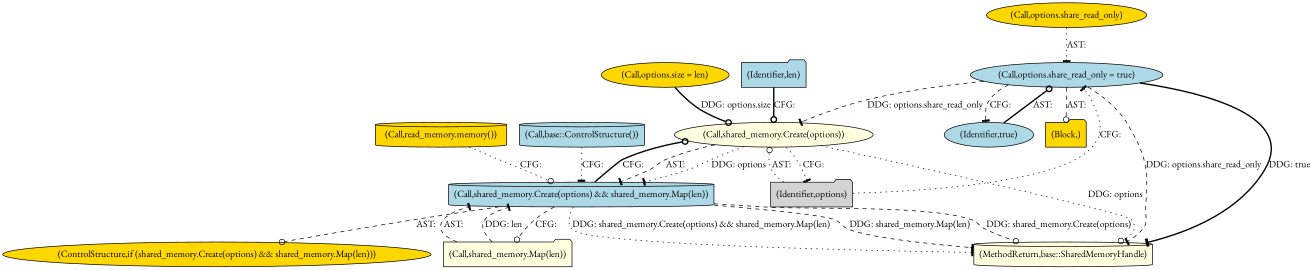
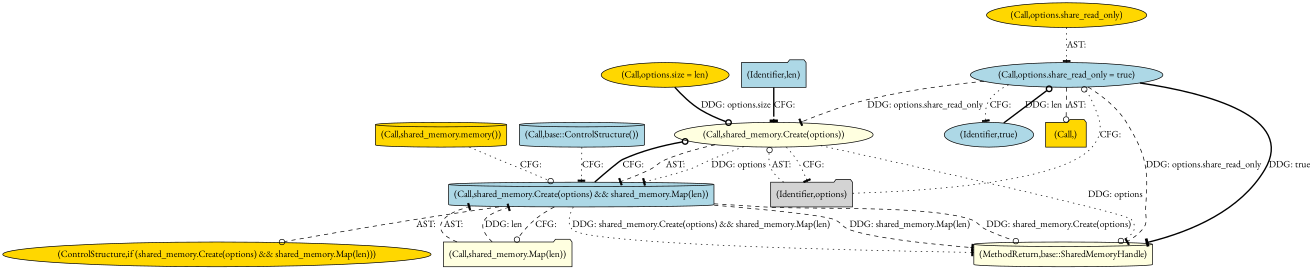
(991, 98) -> (991, 98)
(774, 102) -> (774, 102)
(1044, 105) -> (1044, 105)
(441, 135) -> (441, 135)
(1066, 135) -> (1066, 135)
(1007, 179) -> (1007, 179)
